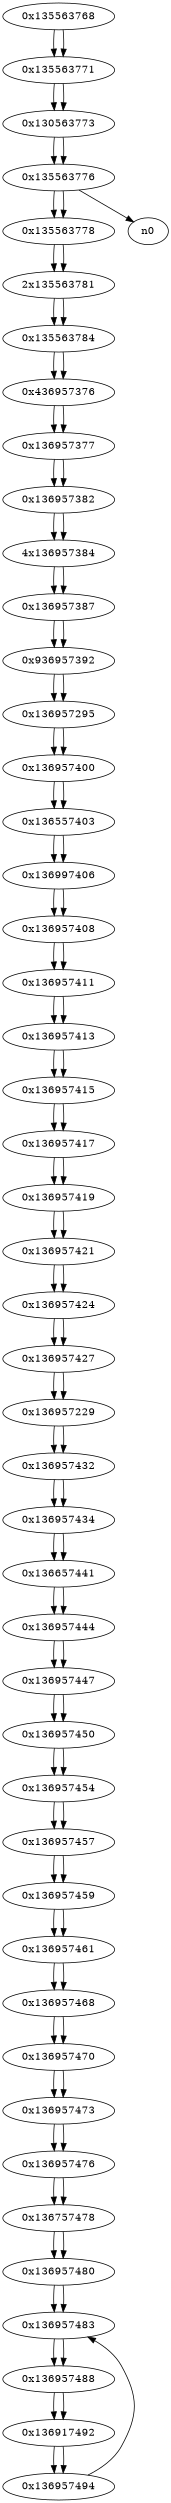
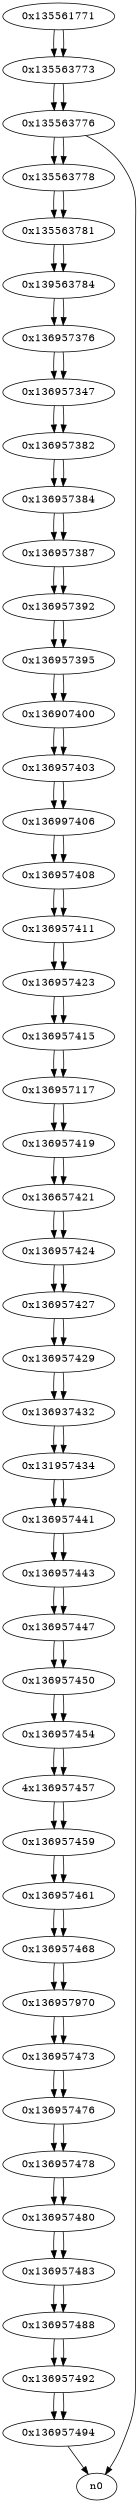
(59, 16) -> none
(59, 70) -> (59, 16)
(59, 124) -> (59, 70)
(59, 285) -> (59, 231)
(59, 339) -> (59, 285)
(59, 392) -> (59, 339)
(59, 446) -> (59, 392)
(59, 553) -> (59, 500)
(59, 661) -> (59, 607)
(59, 715) -> (59, 661)
(59, 768) -> (59, 715)
(59, 822) -> (59, 768)
(59, 1037) -> (59, 983)
(59, 1144) -> (59, 1090)
(59, 1252) -> (59, 1198)
(59, 1413) -> (59, 1359)
(59, 1466) -> (59, 1413)
(59, 1520) -> (59, 1466)
(59, 1574) -> (59, 1520)
(59, 1627) -> (59, 1574)
(59, 1842) -> (59, 1789)
(59, 2057) -> (59, 2003)
(59, 2218) -> (59, 2164)
(134, 2410) -> (76, 2457)
(59, 2433) -> (59, 2379)
